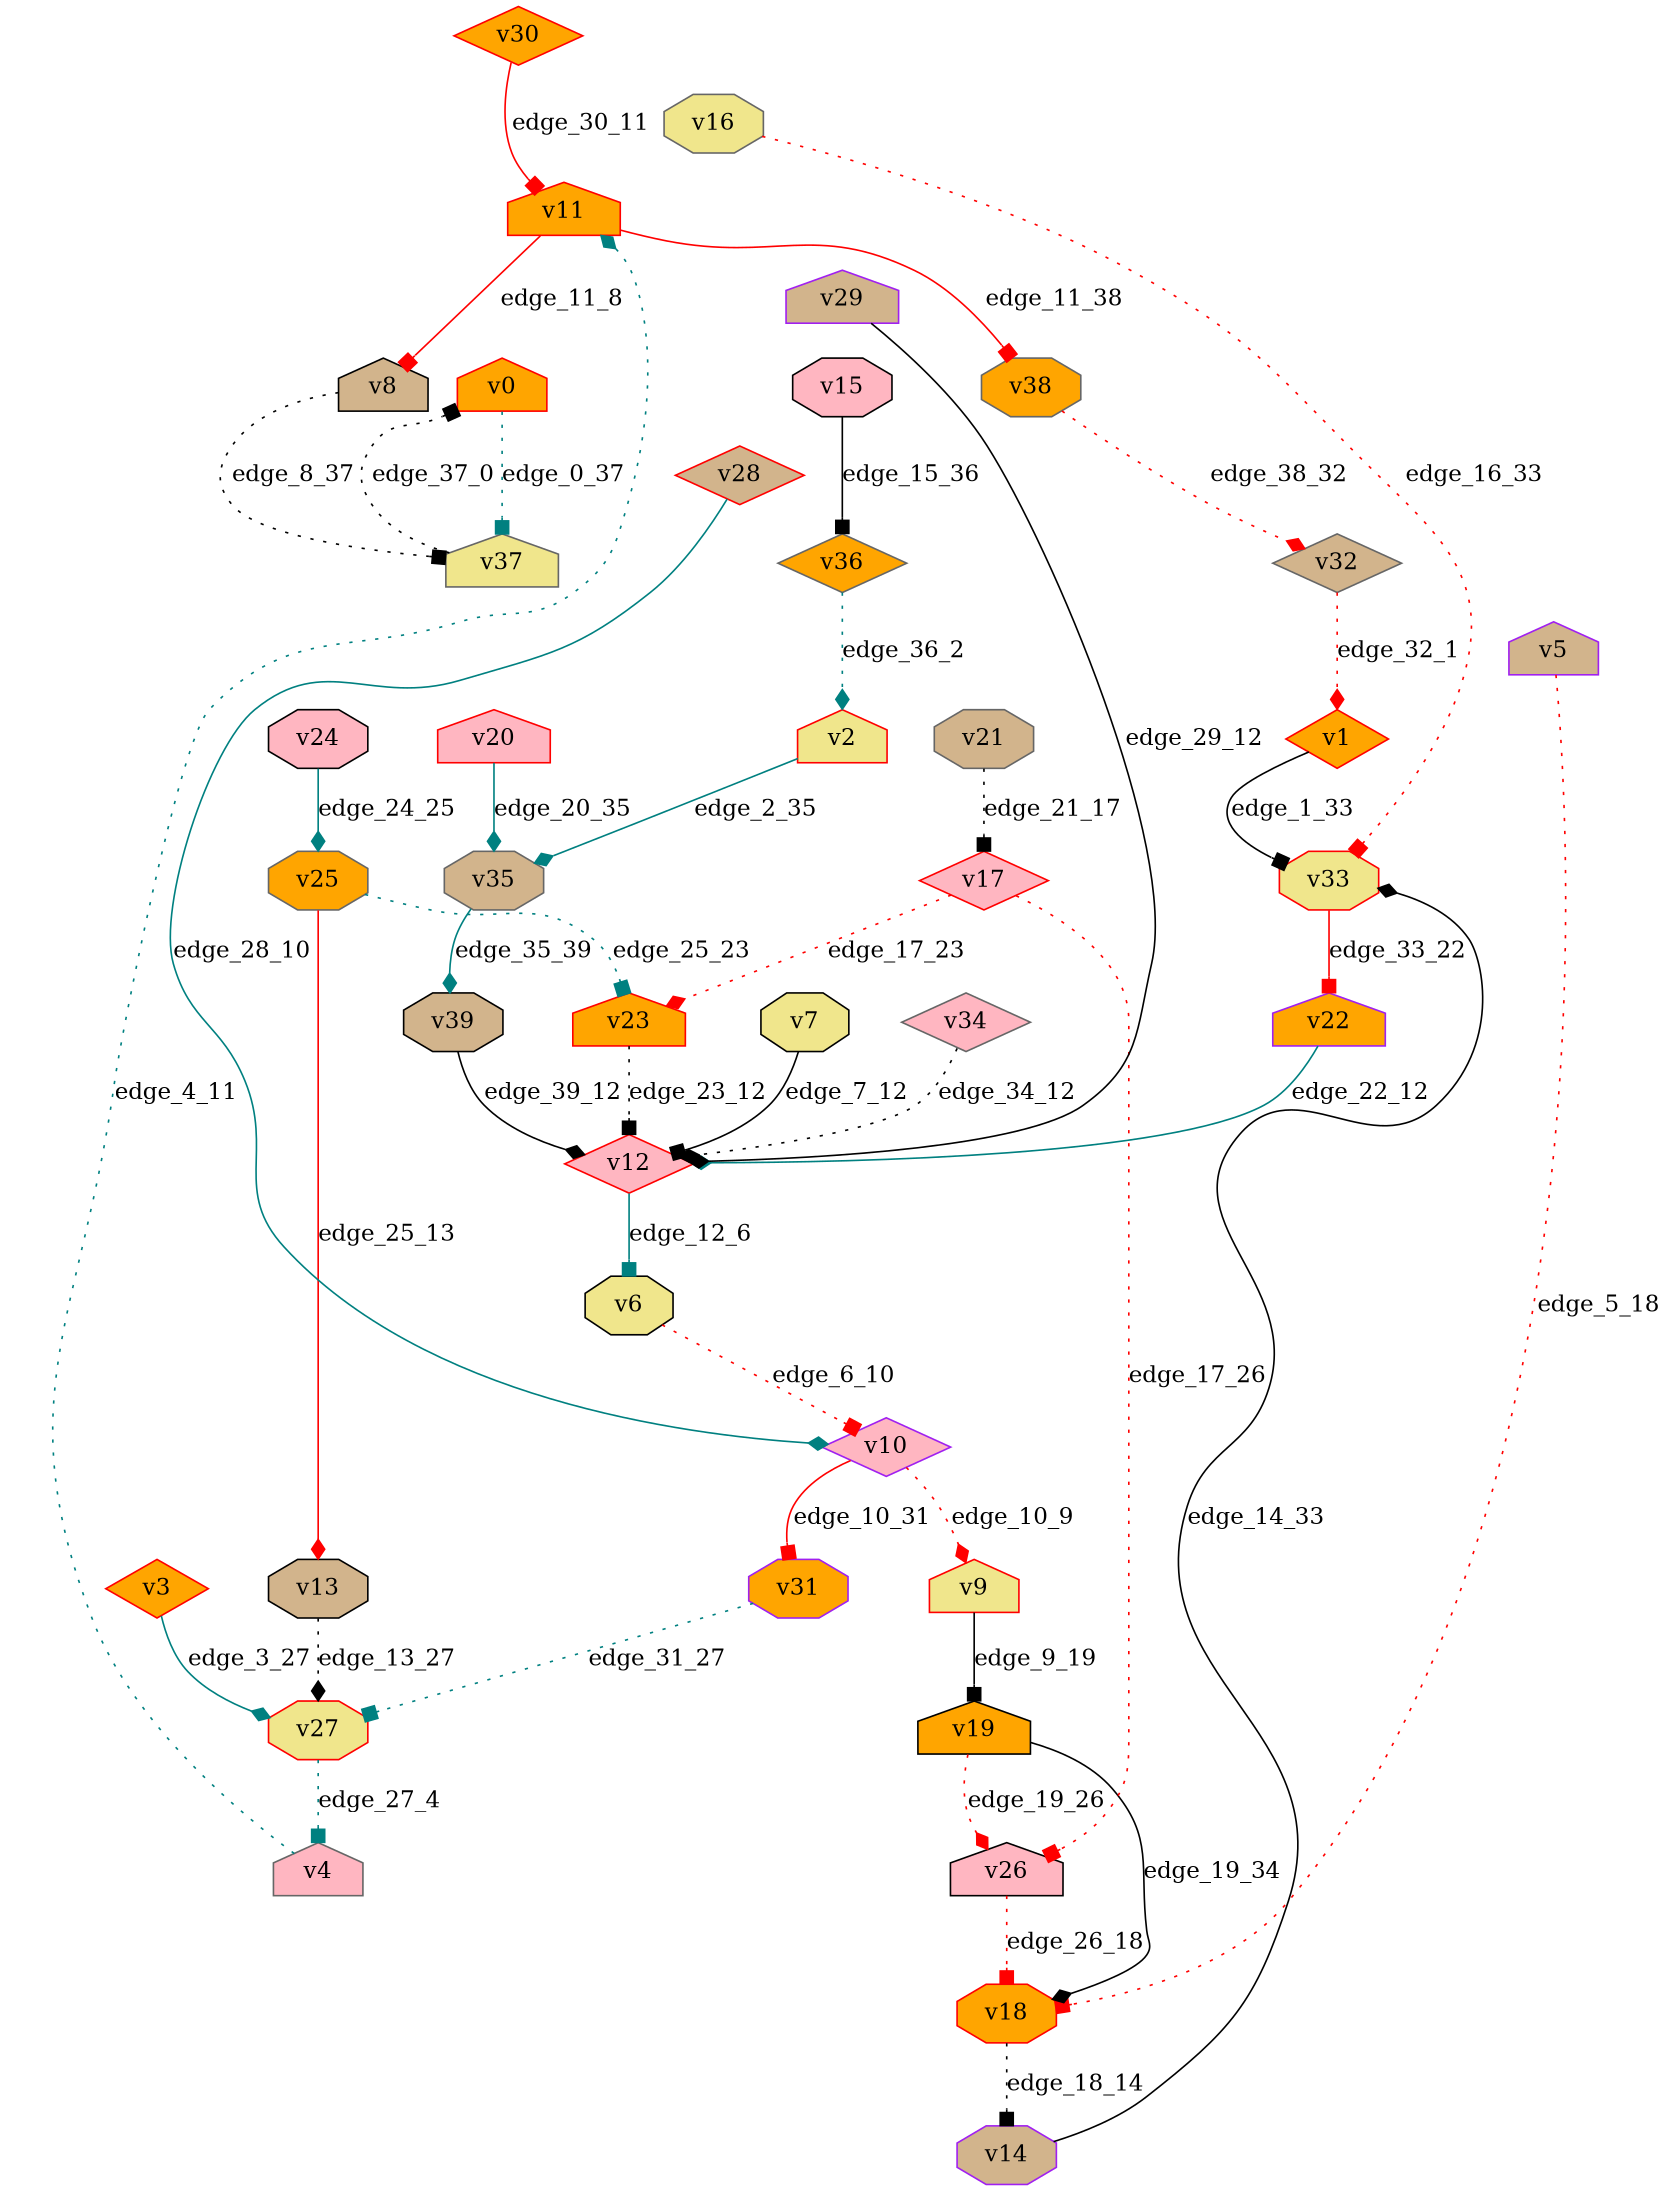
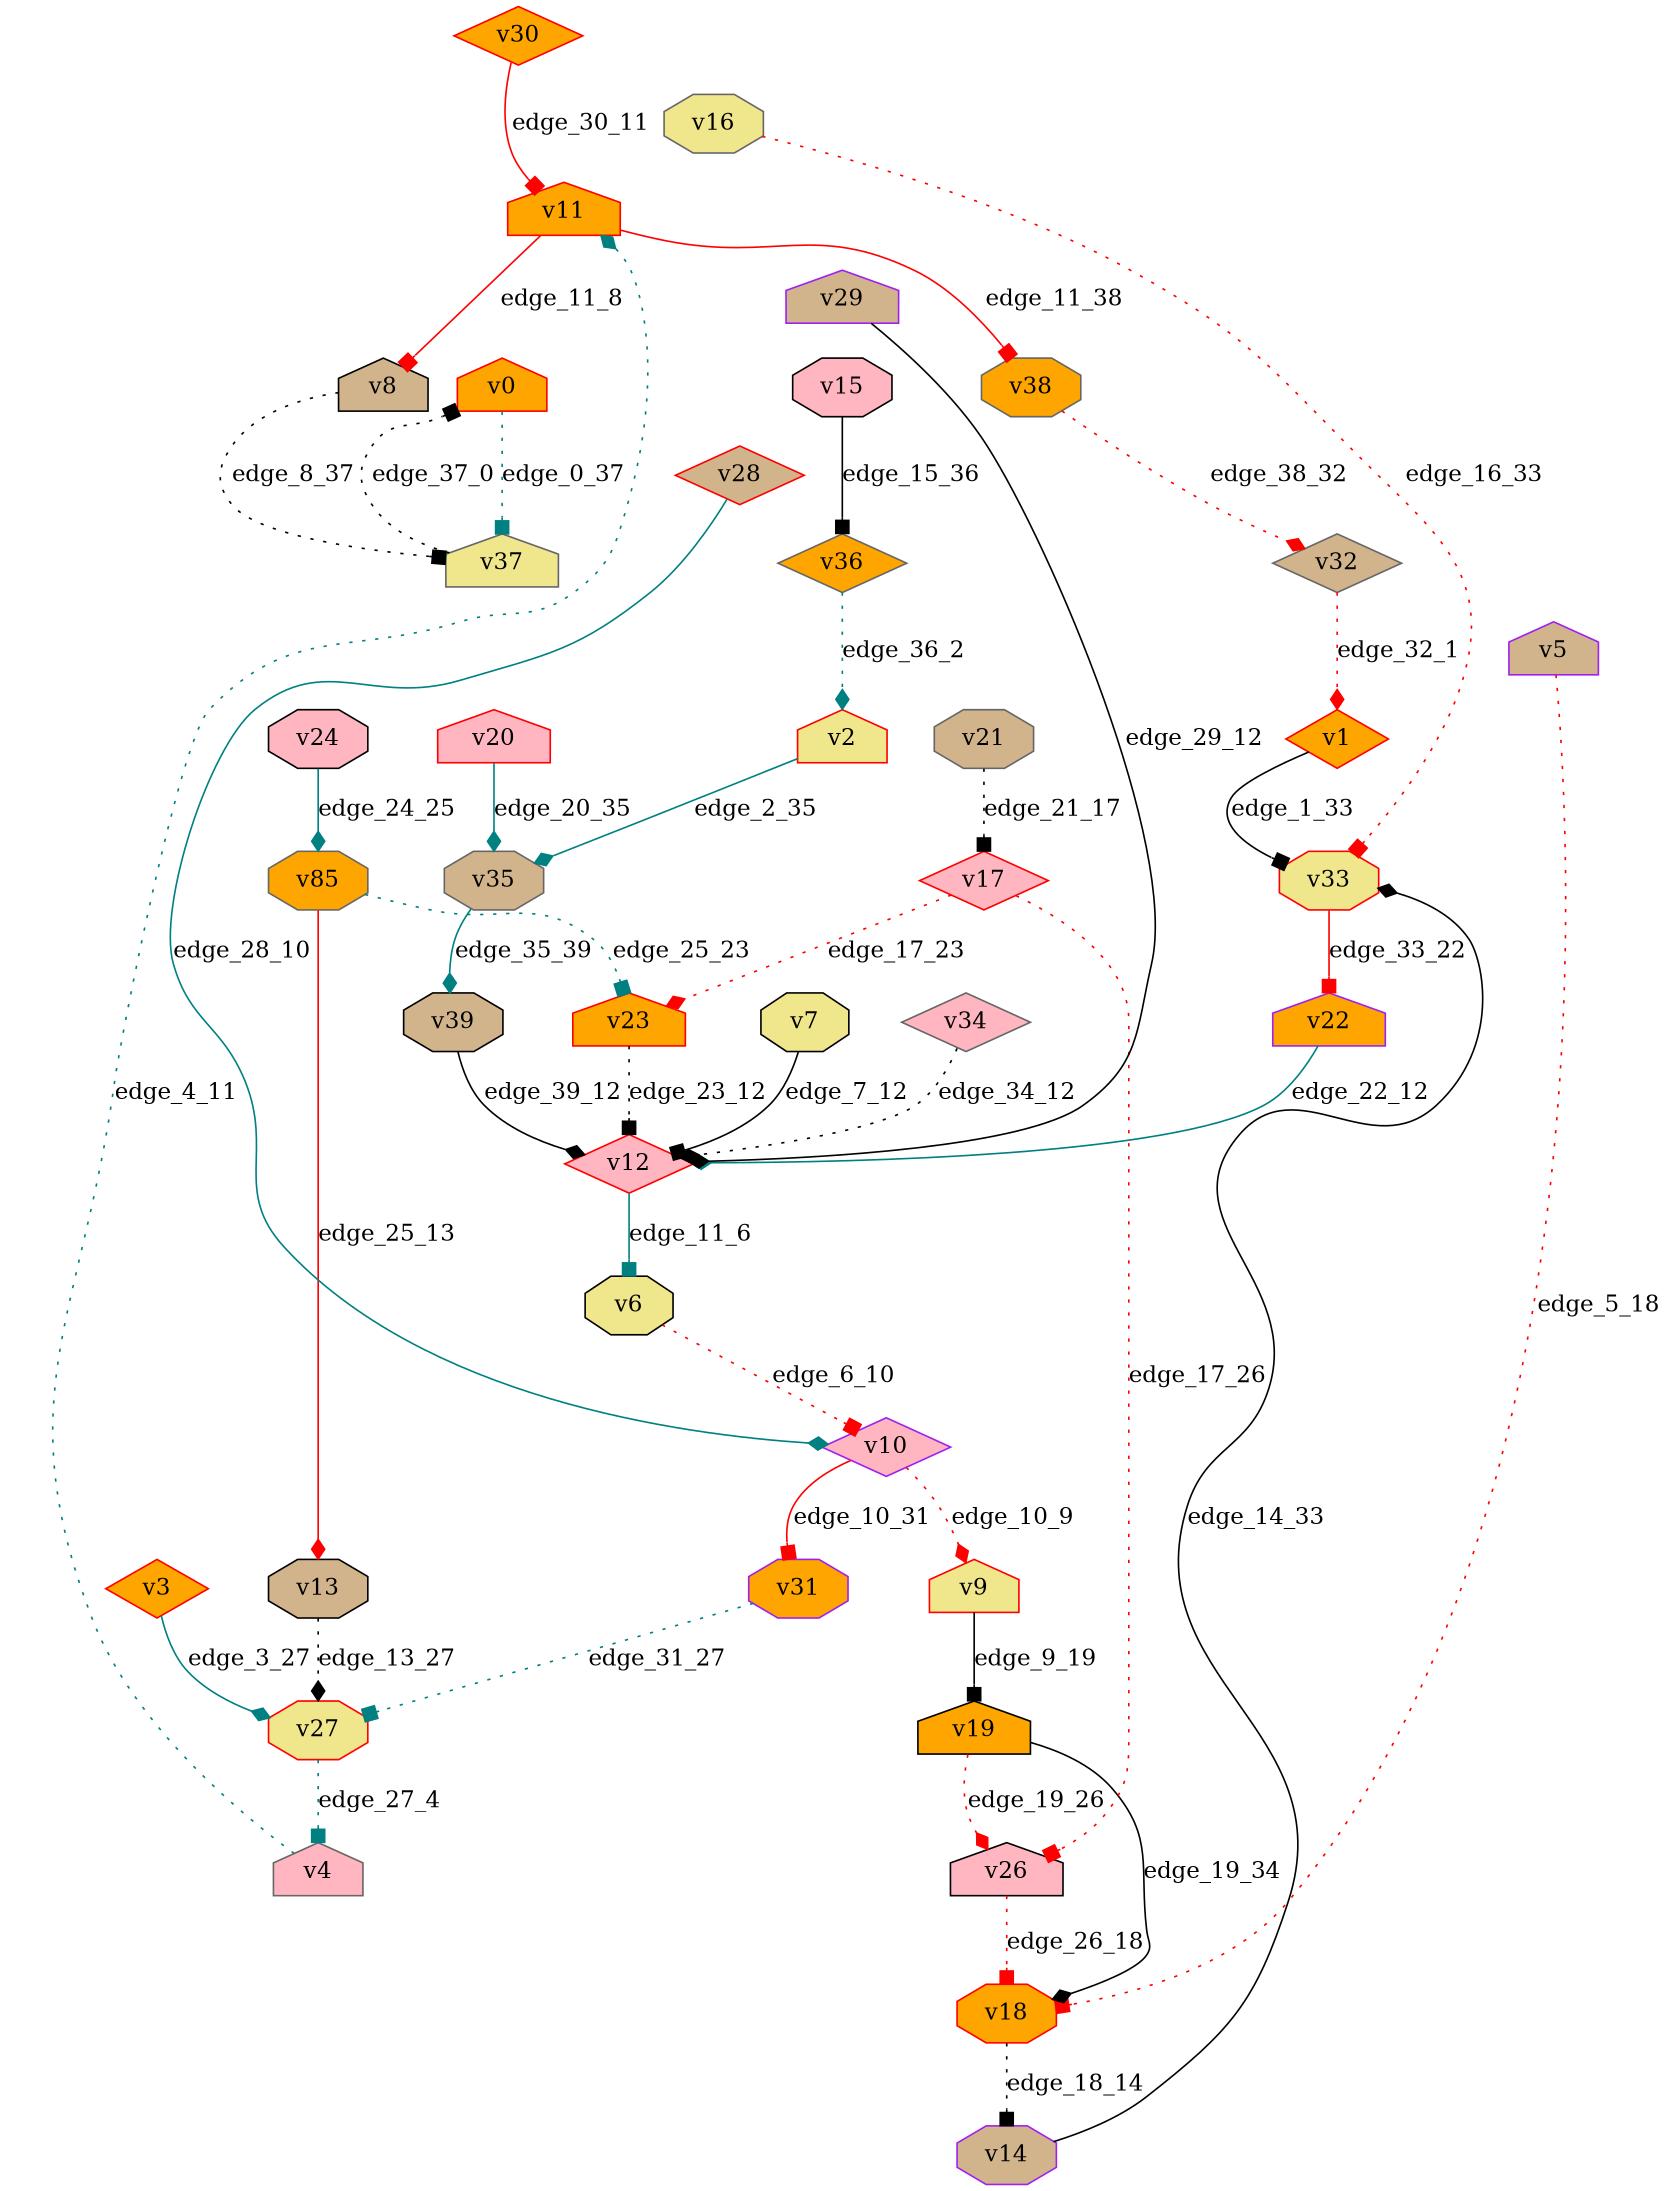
(318, 881) -> (318, 881)
(691, 1235) -> (691, 1235)
